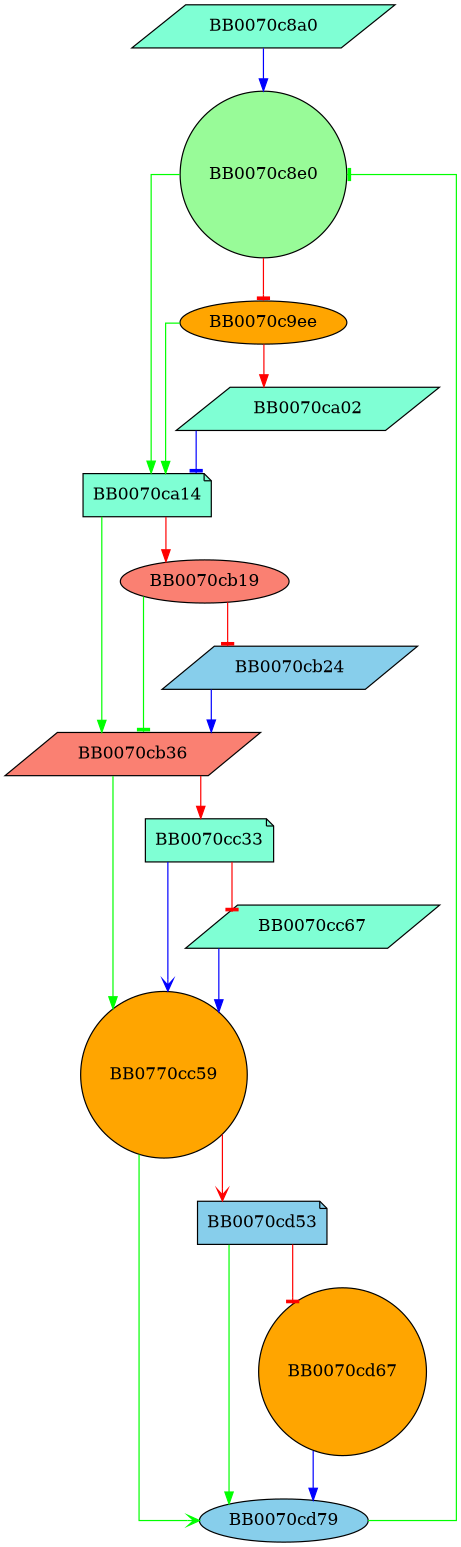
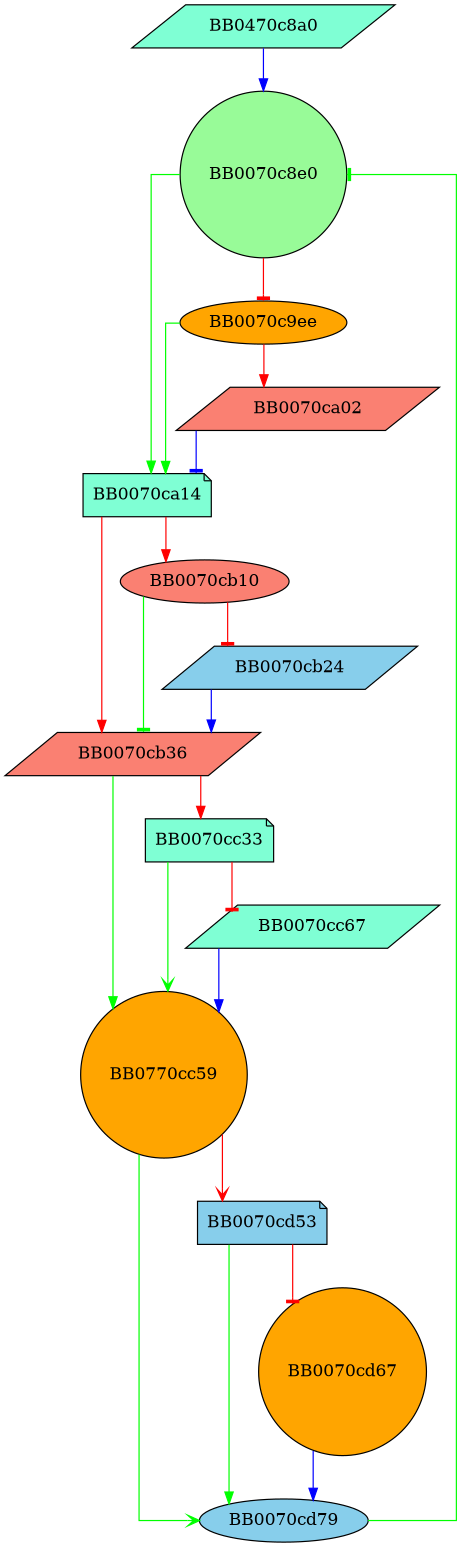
(263, 26) -> (263, 26)
(308, 409) -> (308, 409)
(205, 581) -> (205, 581)
(102, 619) -> (102, 619)
(168, 921) -> (168, 921)
